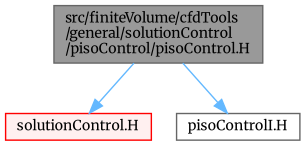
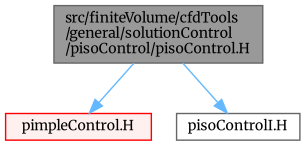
(78, 127) -> (78, 127)
